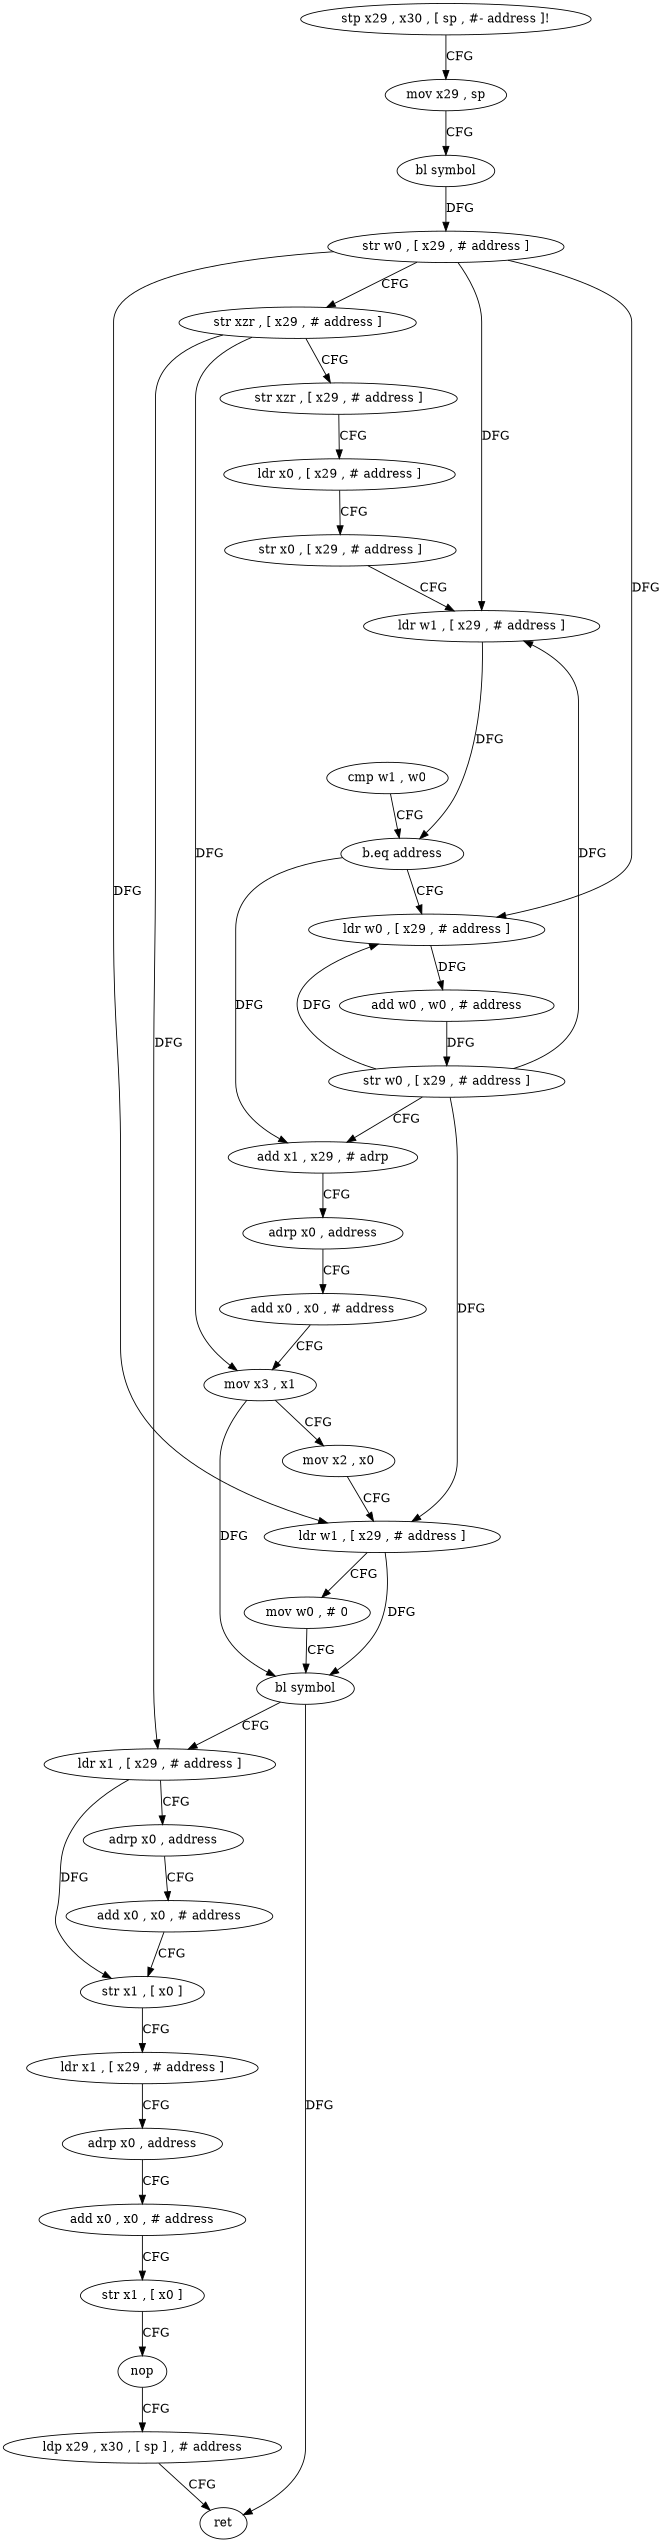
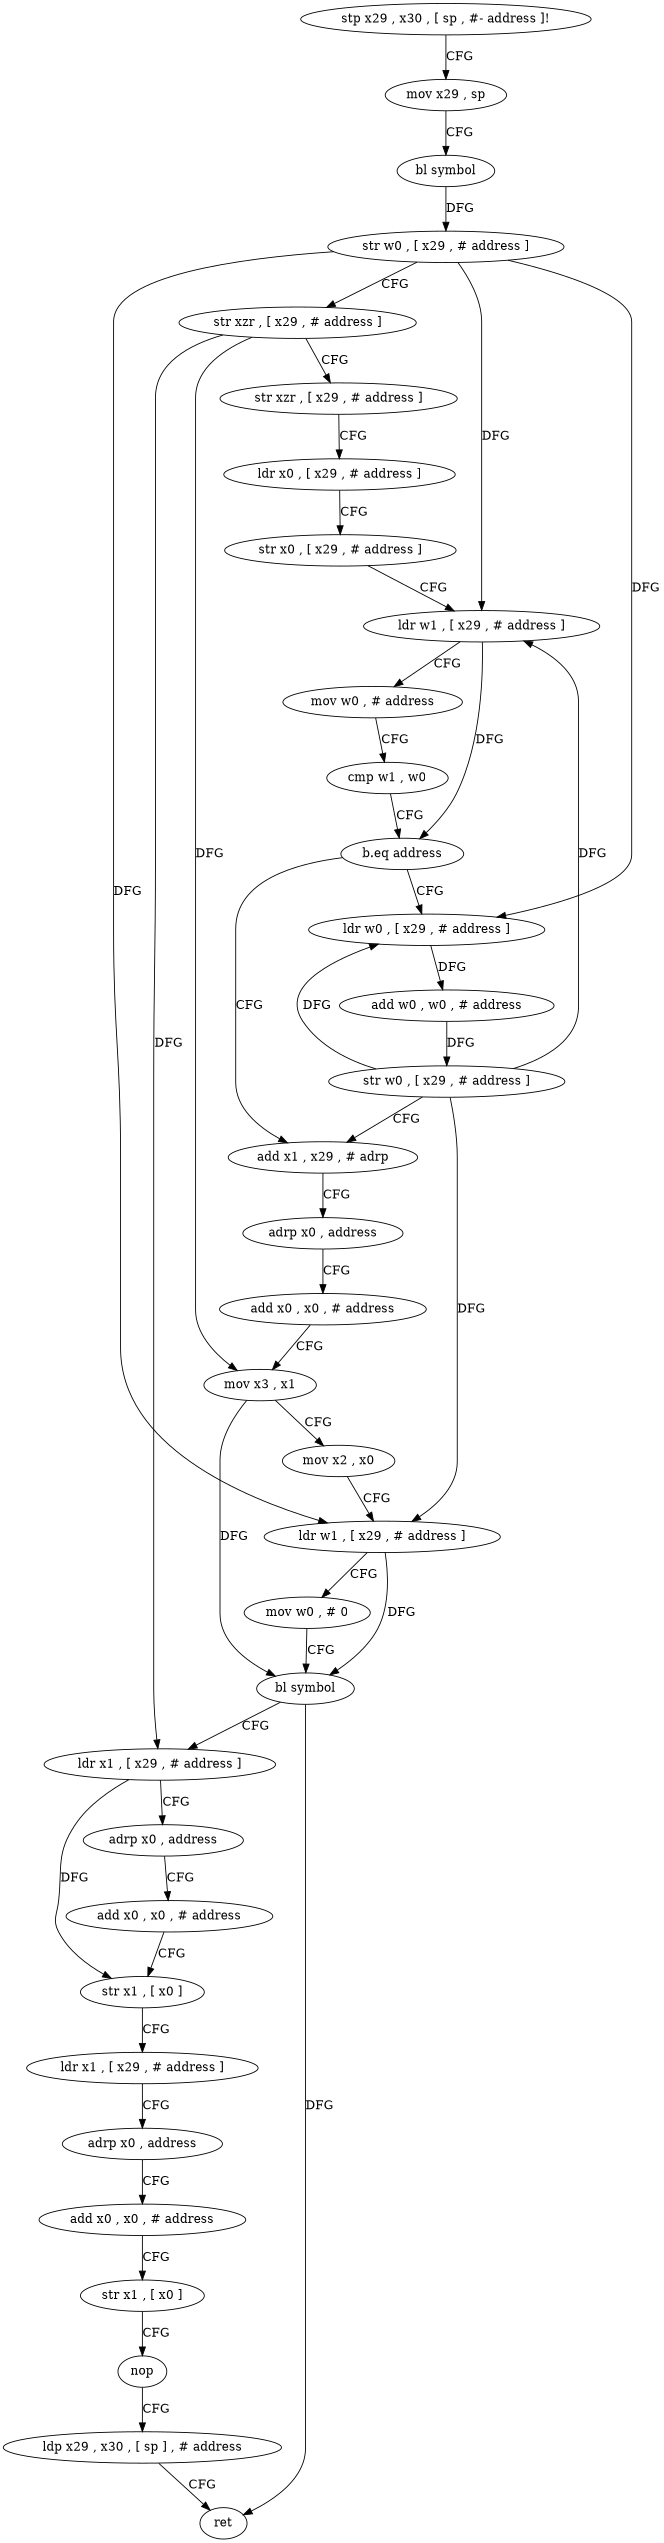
none -> (373, 702)
(250, 1006) -> (250, 1006)
